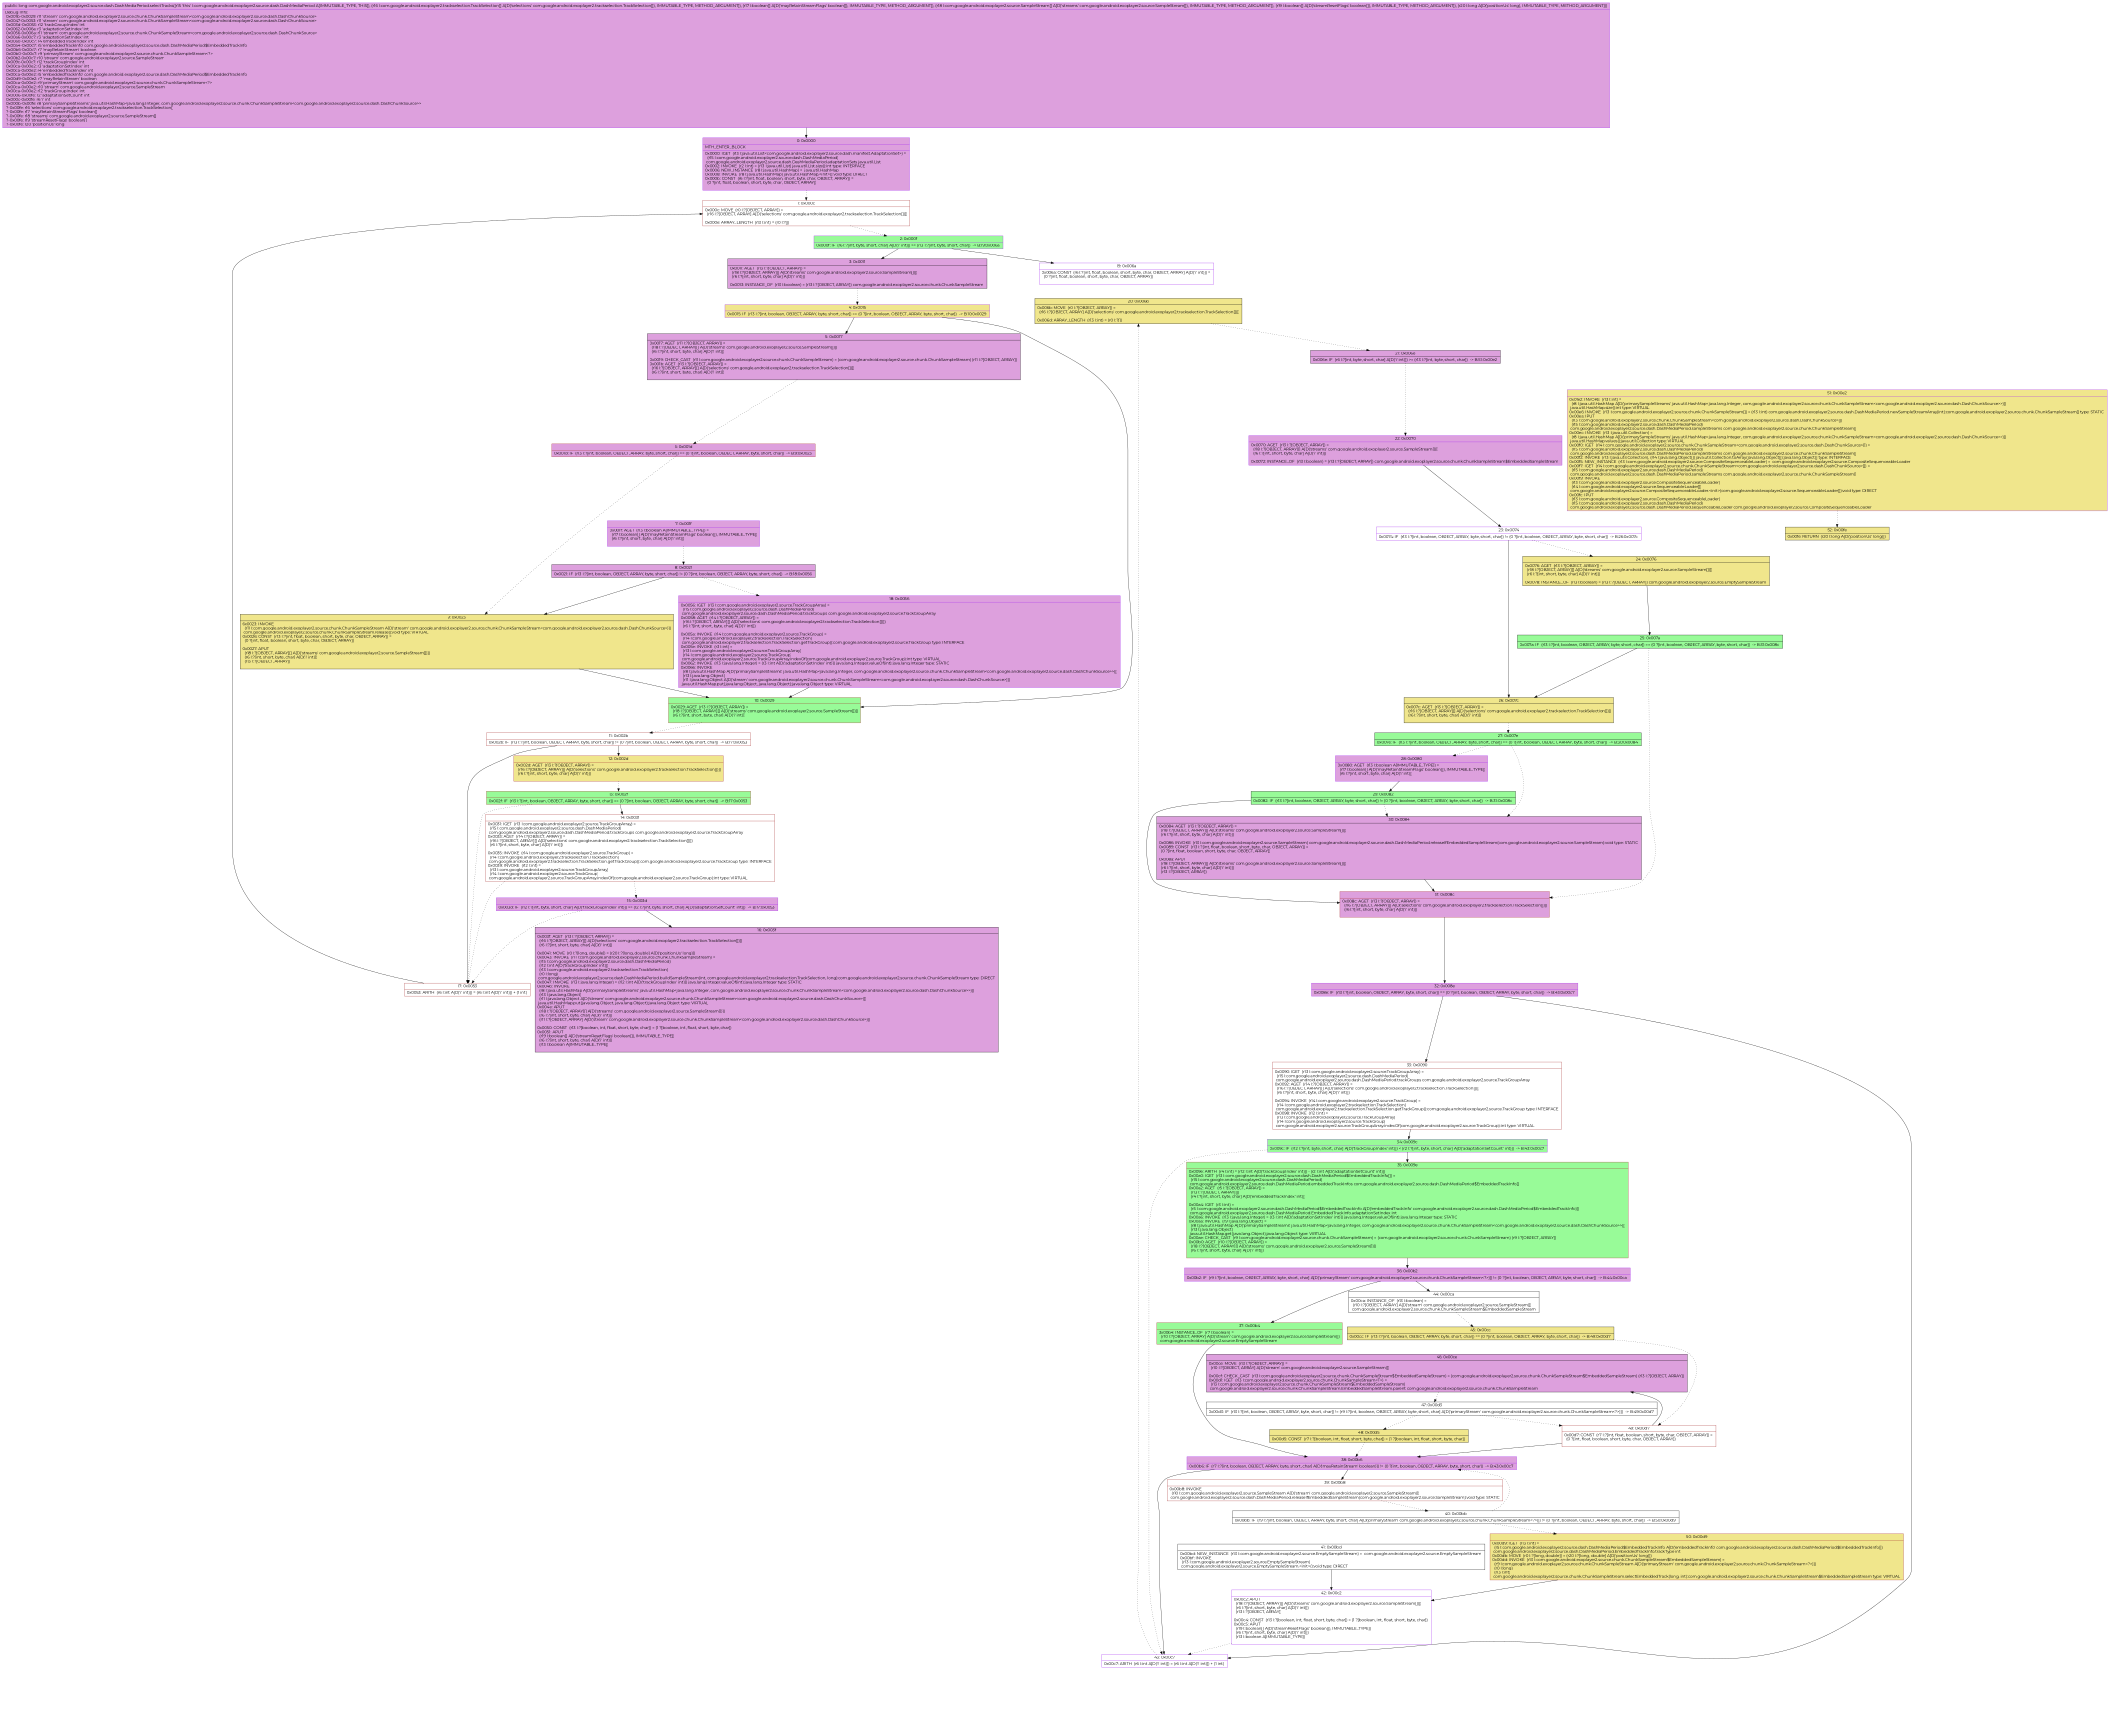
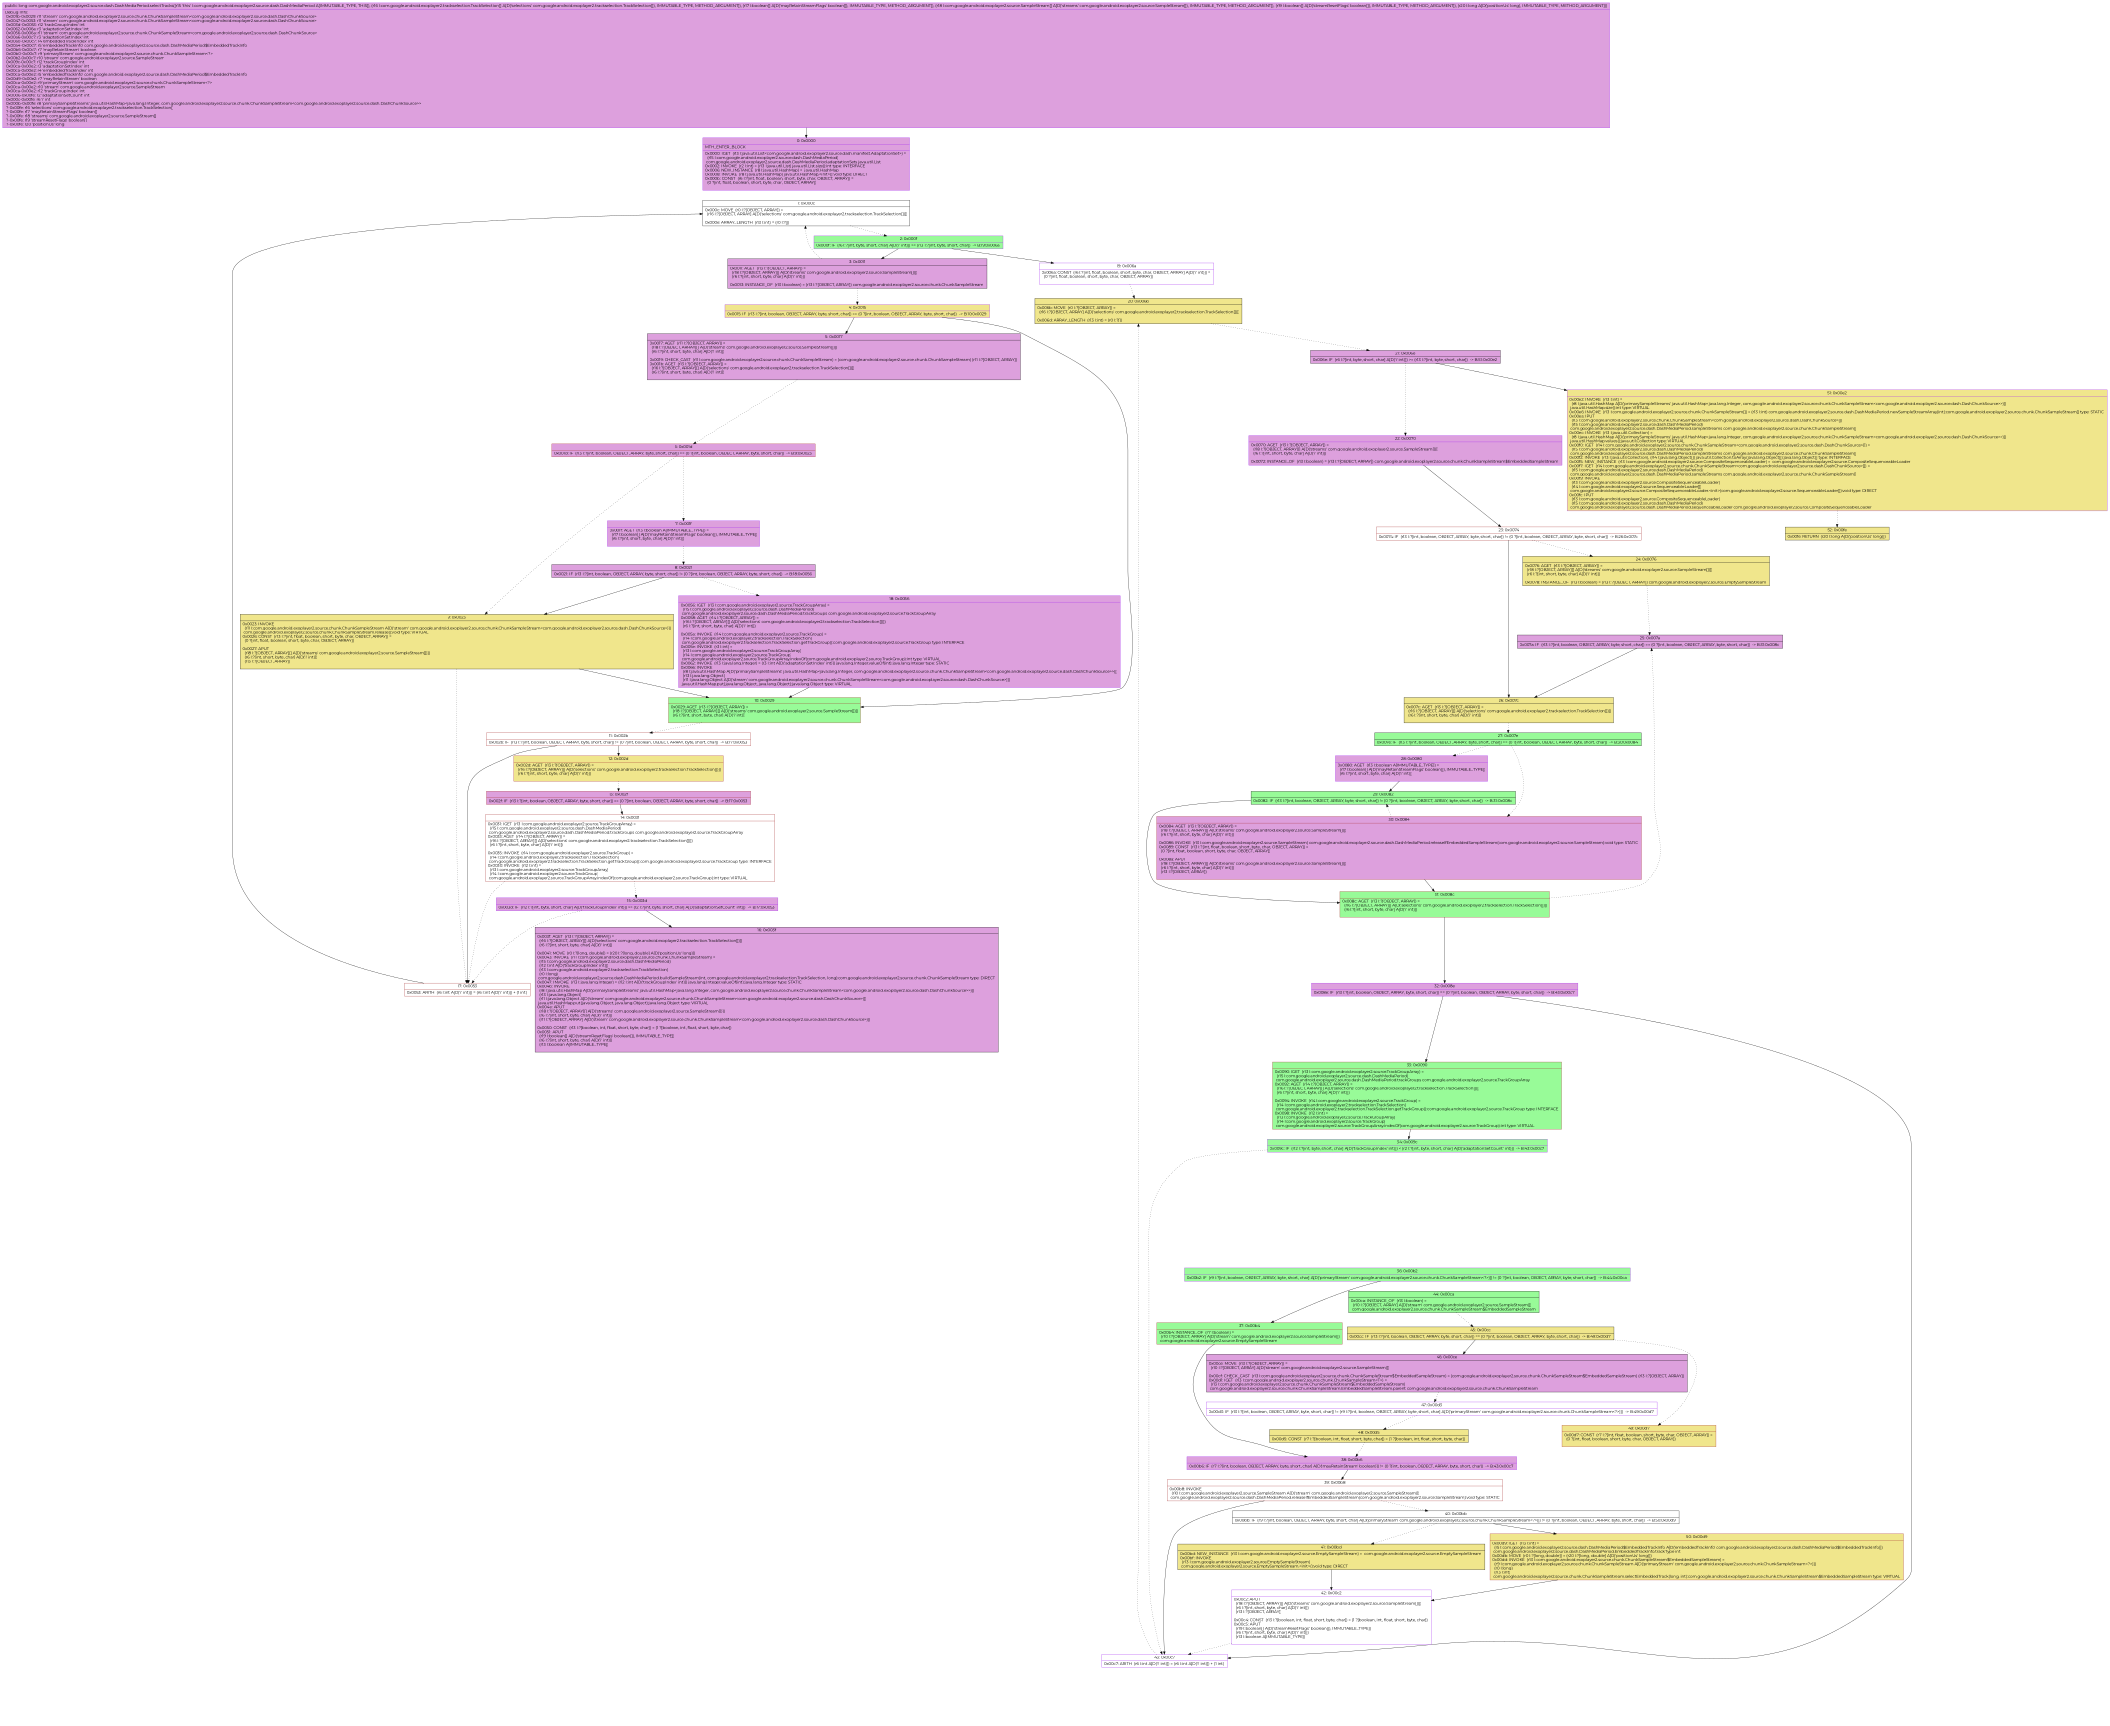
(806, 194) -> (810, 246)
(806, 213) -> (806, 213)
none -> (1132, 290)
none -> (1500, 376)
(1596, 400) -> (1596, 400)
none -> (684, 487)
(1509, 534) -> (1509, 534)
(1648, 609) -> (1648, 609)
(259, 624) -> (259, 624)
(1650, 642) -> (1650, 642)
(619, 798) -> (619, 798)
(1385, 809) -> (1389, 812)
(1650, 813) -> (1656, 818)
(1399, 848) -> (1399, 848)
(515, 866) -> (515, 866)
(475, 872) -> (457, 825)
(1445, 904) -> (1445, 904)
(1417, 1096) -> (1417, 1096)
(1407, 1210) -> none
(1407, 1275) -> (1407, 1275)
(1422, 1285) -> none
(1444, 1302) -> (1444, 1302)
(1197, 1332) -> (1197, 1332)
(1659, 1402) -> (1470, 1346)
(1432, 1409) -> (1432, 1409)
(1520, 1420) -> none
(1639, 1436) -> (1639, 1436)
(1491, 1450) -> none
(1503, 1478) -> (1405, 1534)
(1524, 1529) -> (1524, 1529)
(1159, 1539) -> (1171, 1544)
(1331, 1557) -> (1331, 1557)
